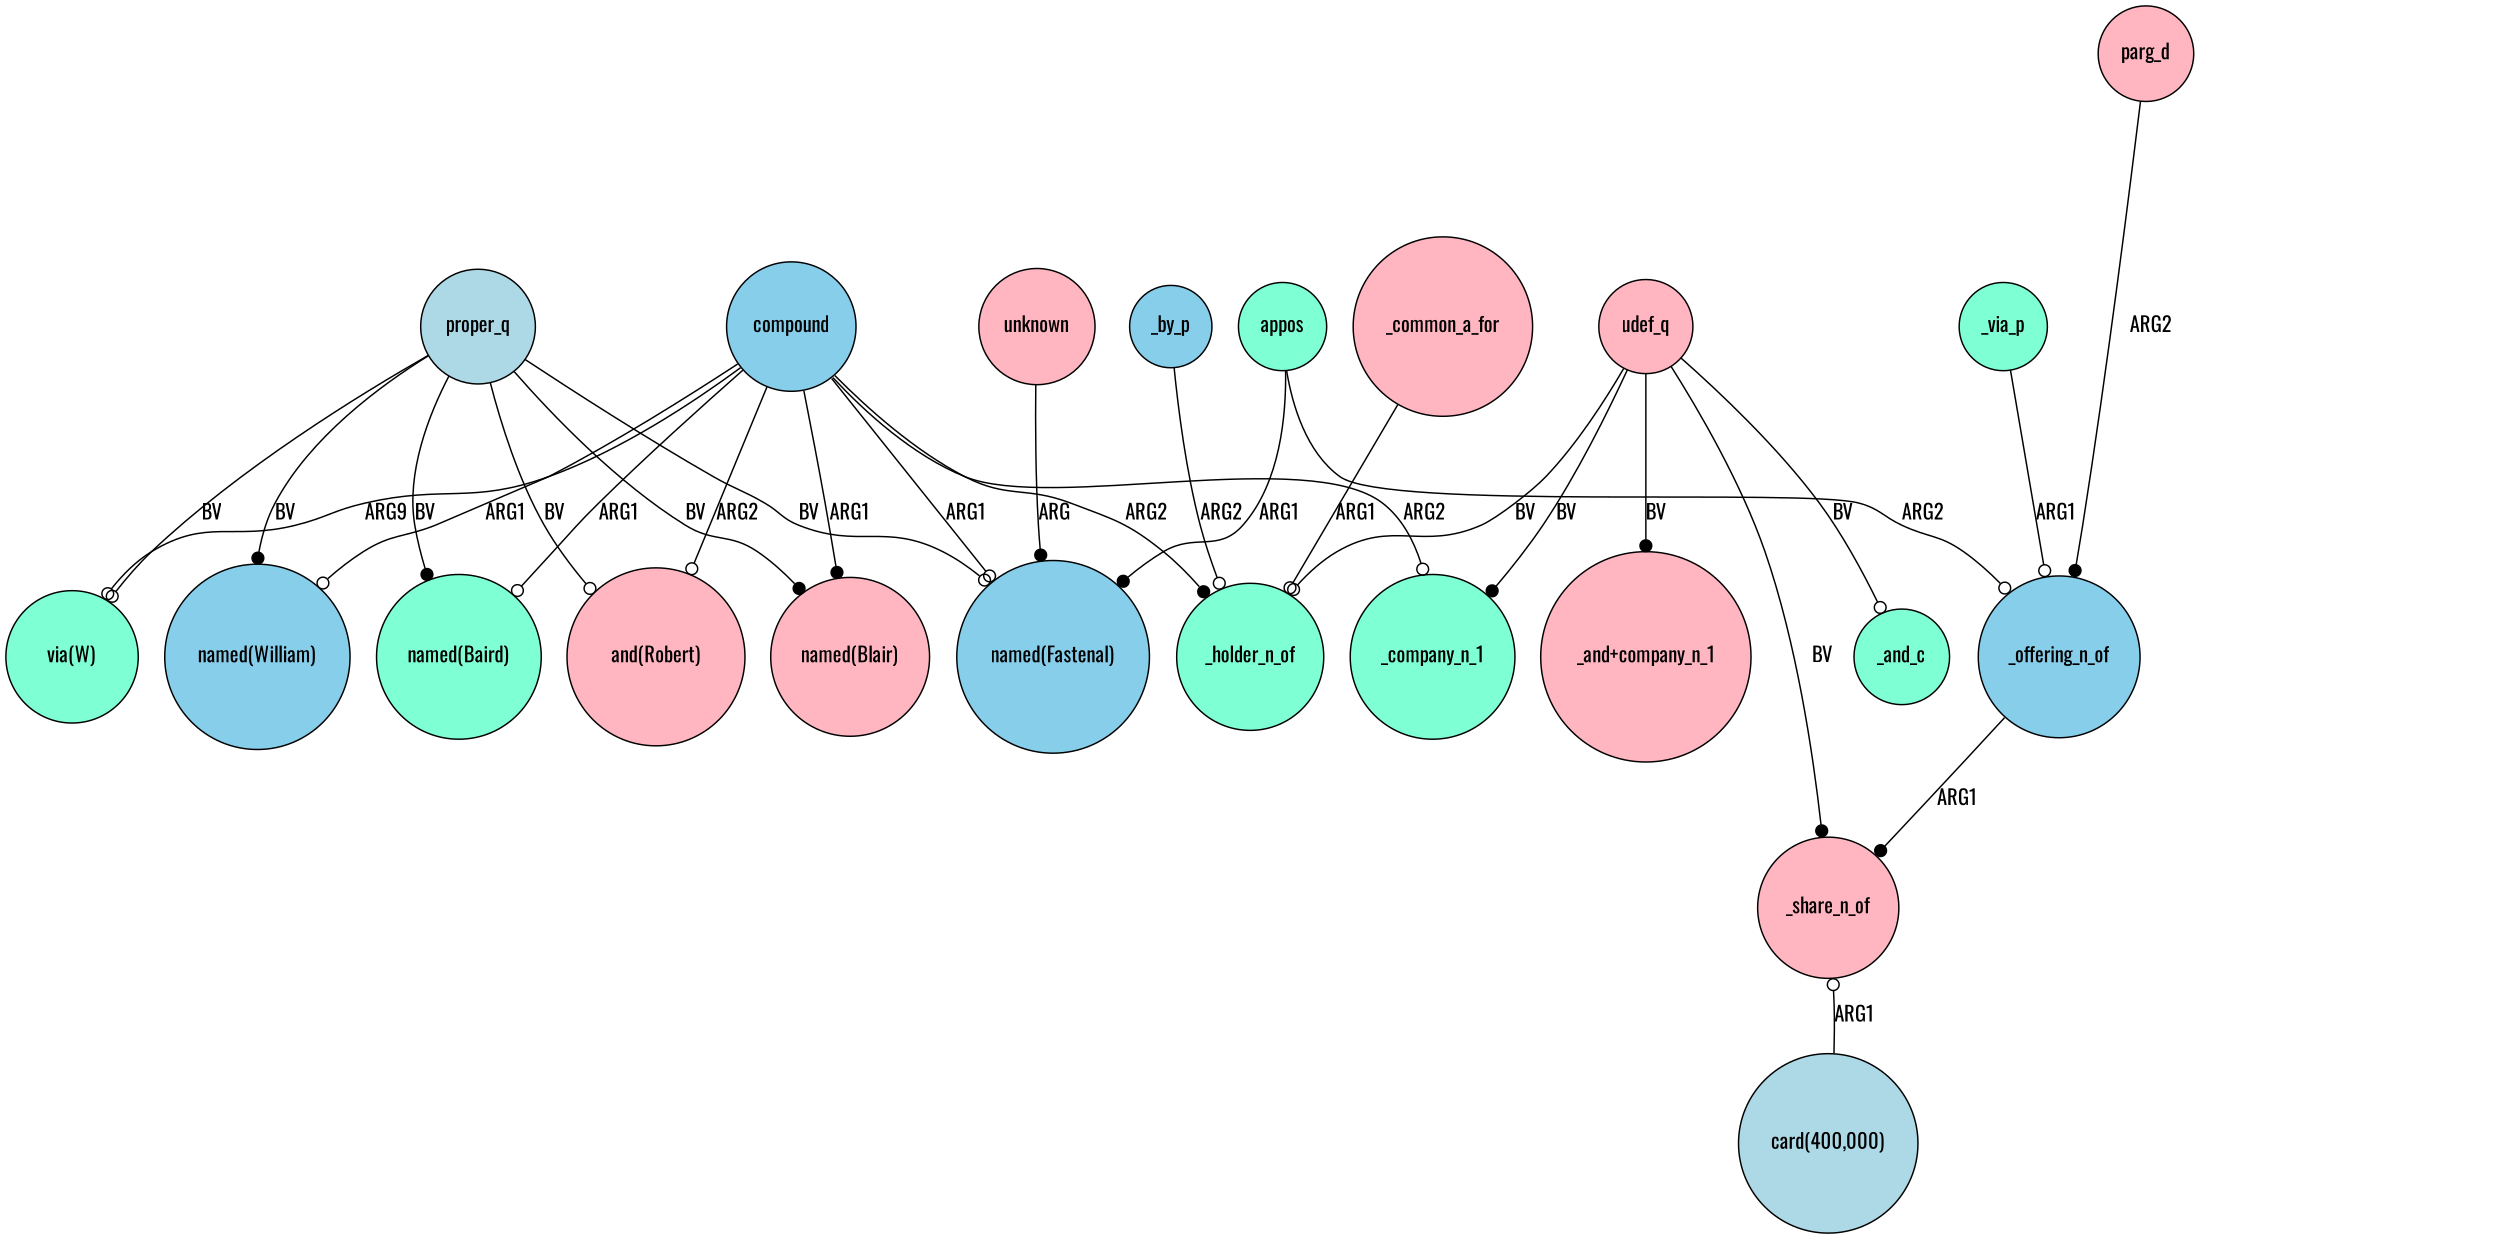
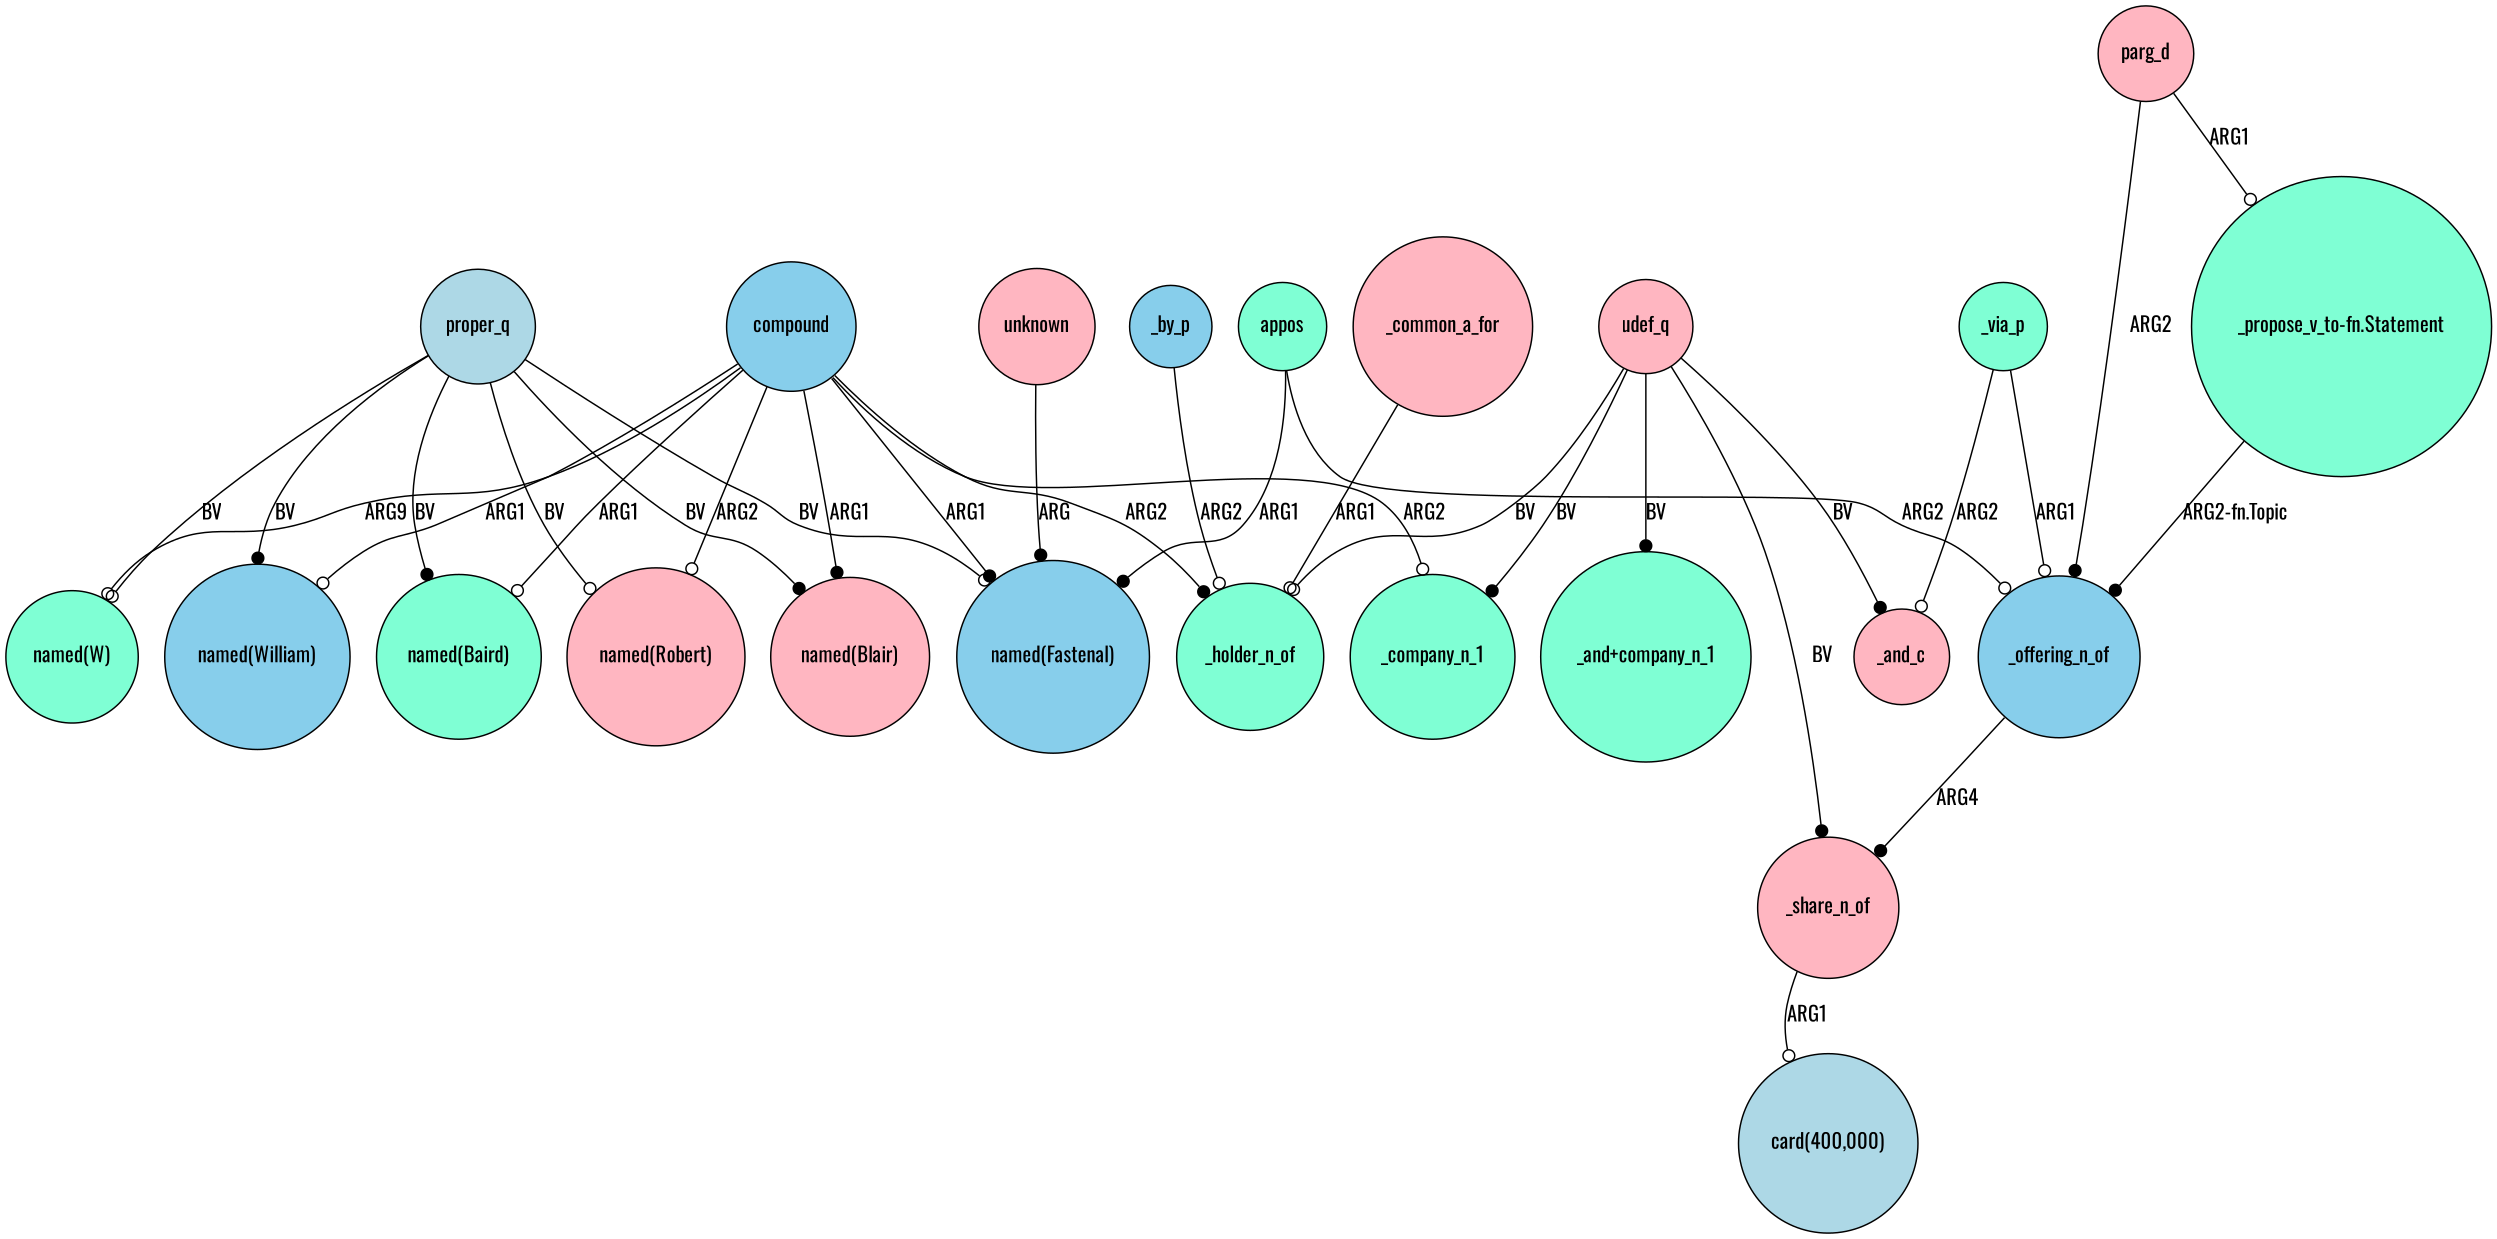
none -> (2342, 327)
(1792, 469) -> (1792, 469)
(909, 475) -> (909, 475)
none -> (1962, 486)
(72, 657) -> (72, 657)
(656, 657) -> (656, 657)
(1646, 657) -> (1646, 657)
(1902, 657) -> (1902, 657)
(1958, 800) -> (1958, 800)
(1834, 1022) -> (1786, 1010)
